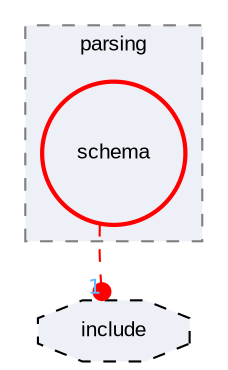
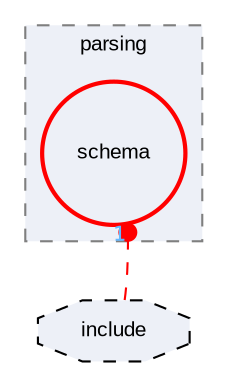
(100, 255) -> (127, 271)
